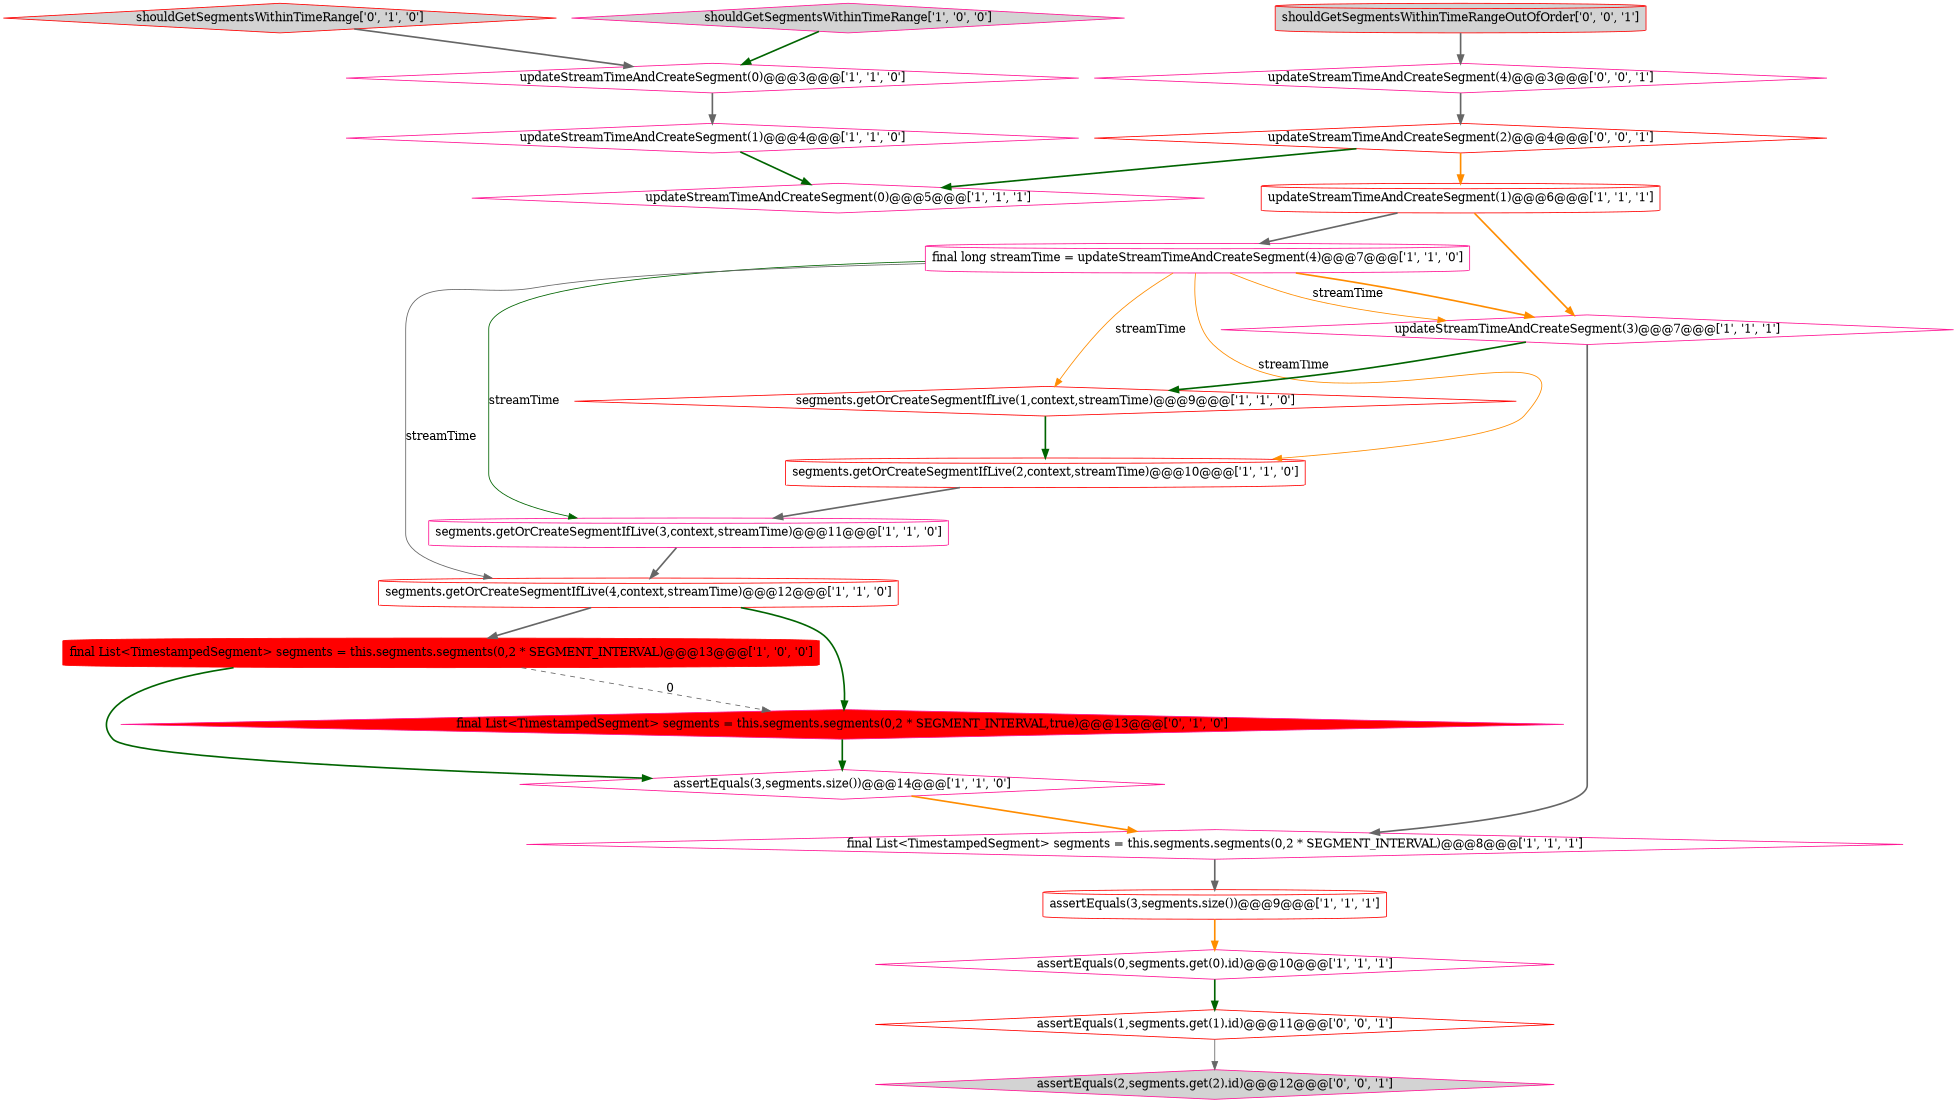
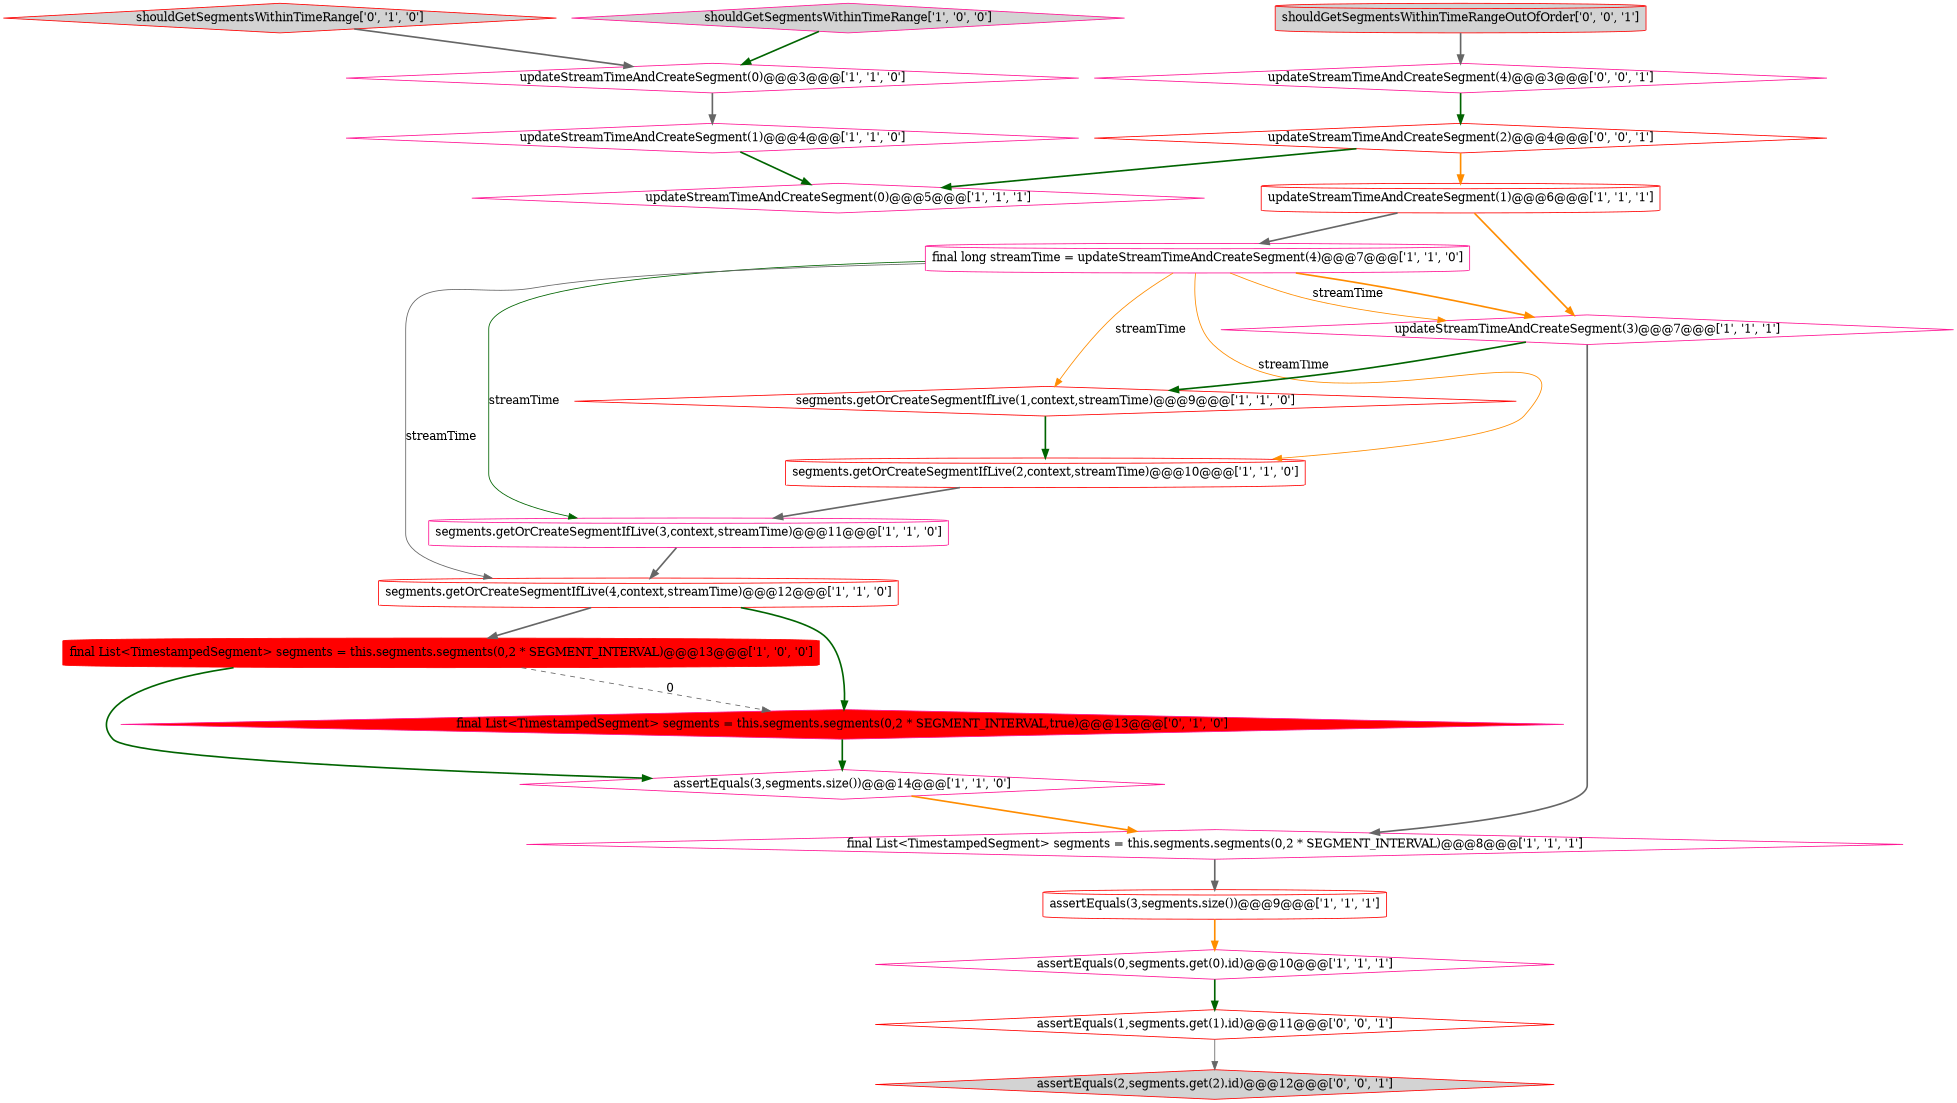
(1461, 104) -> (1461, 104)
(1215, 1085) -> (1215, 1085)
